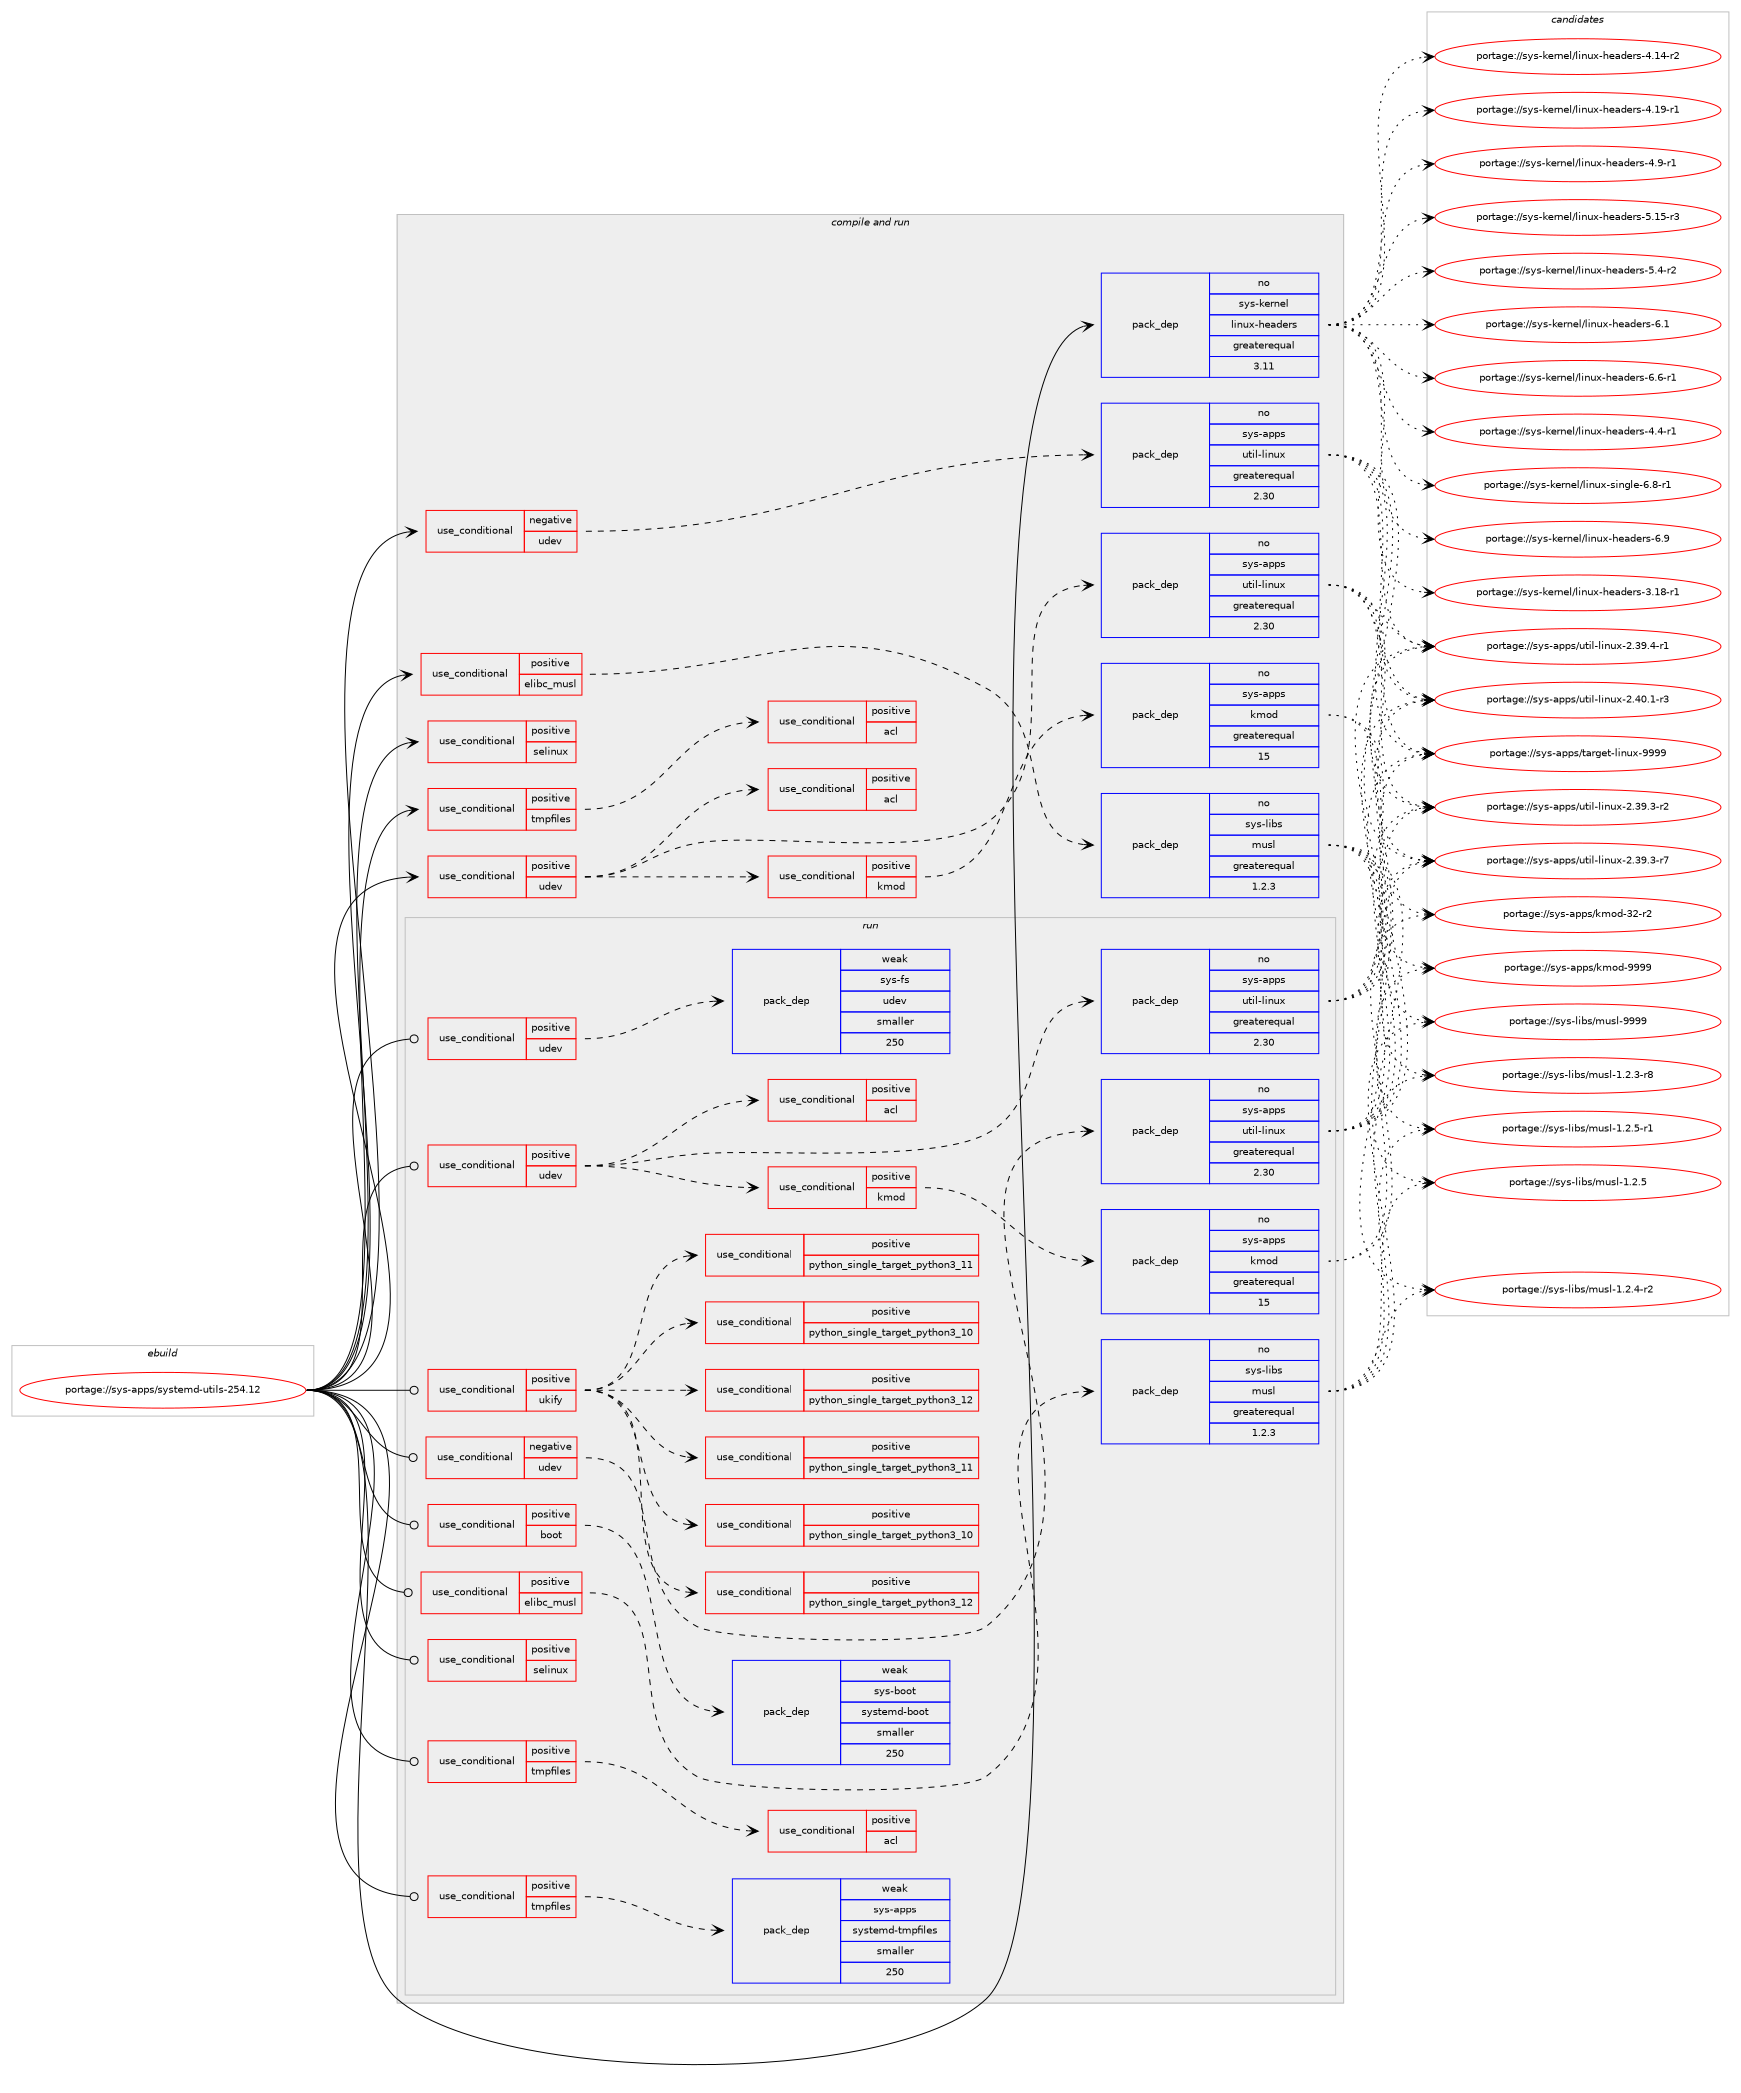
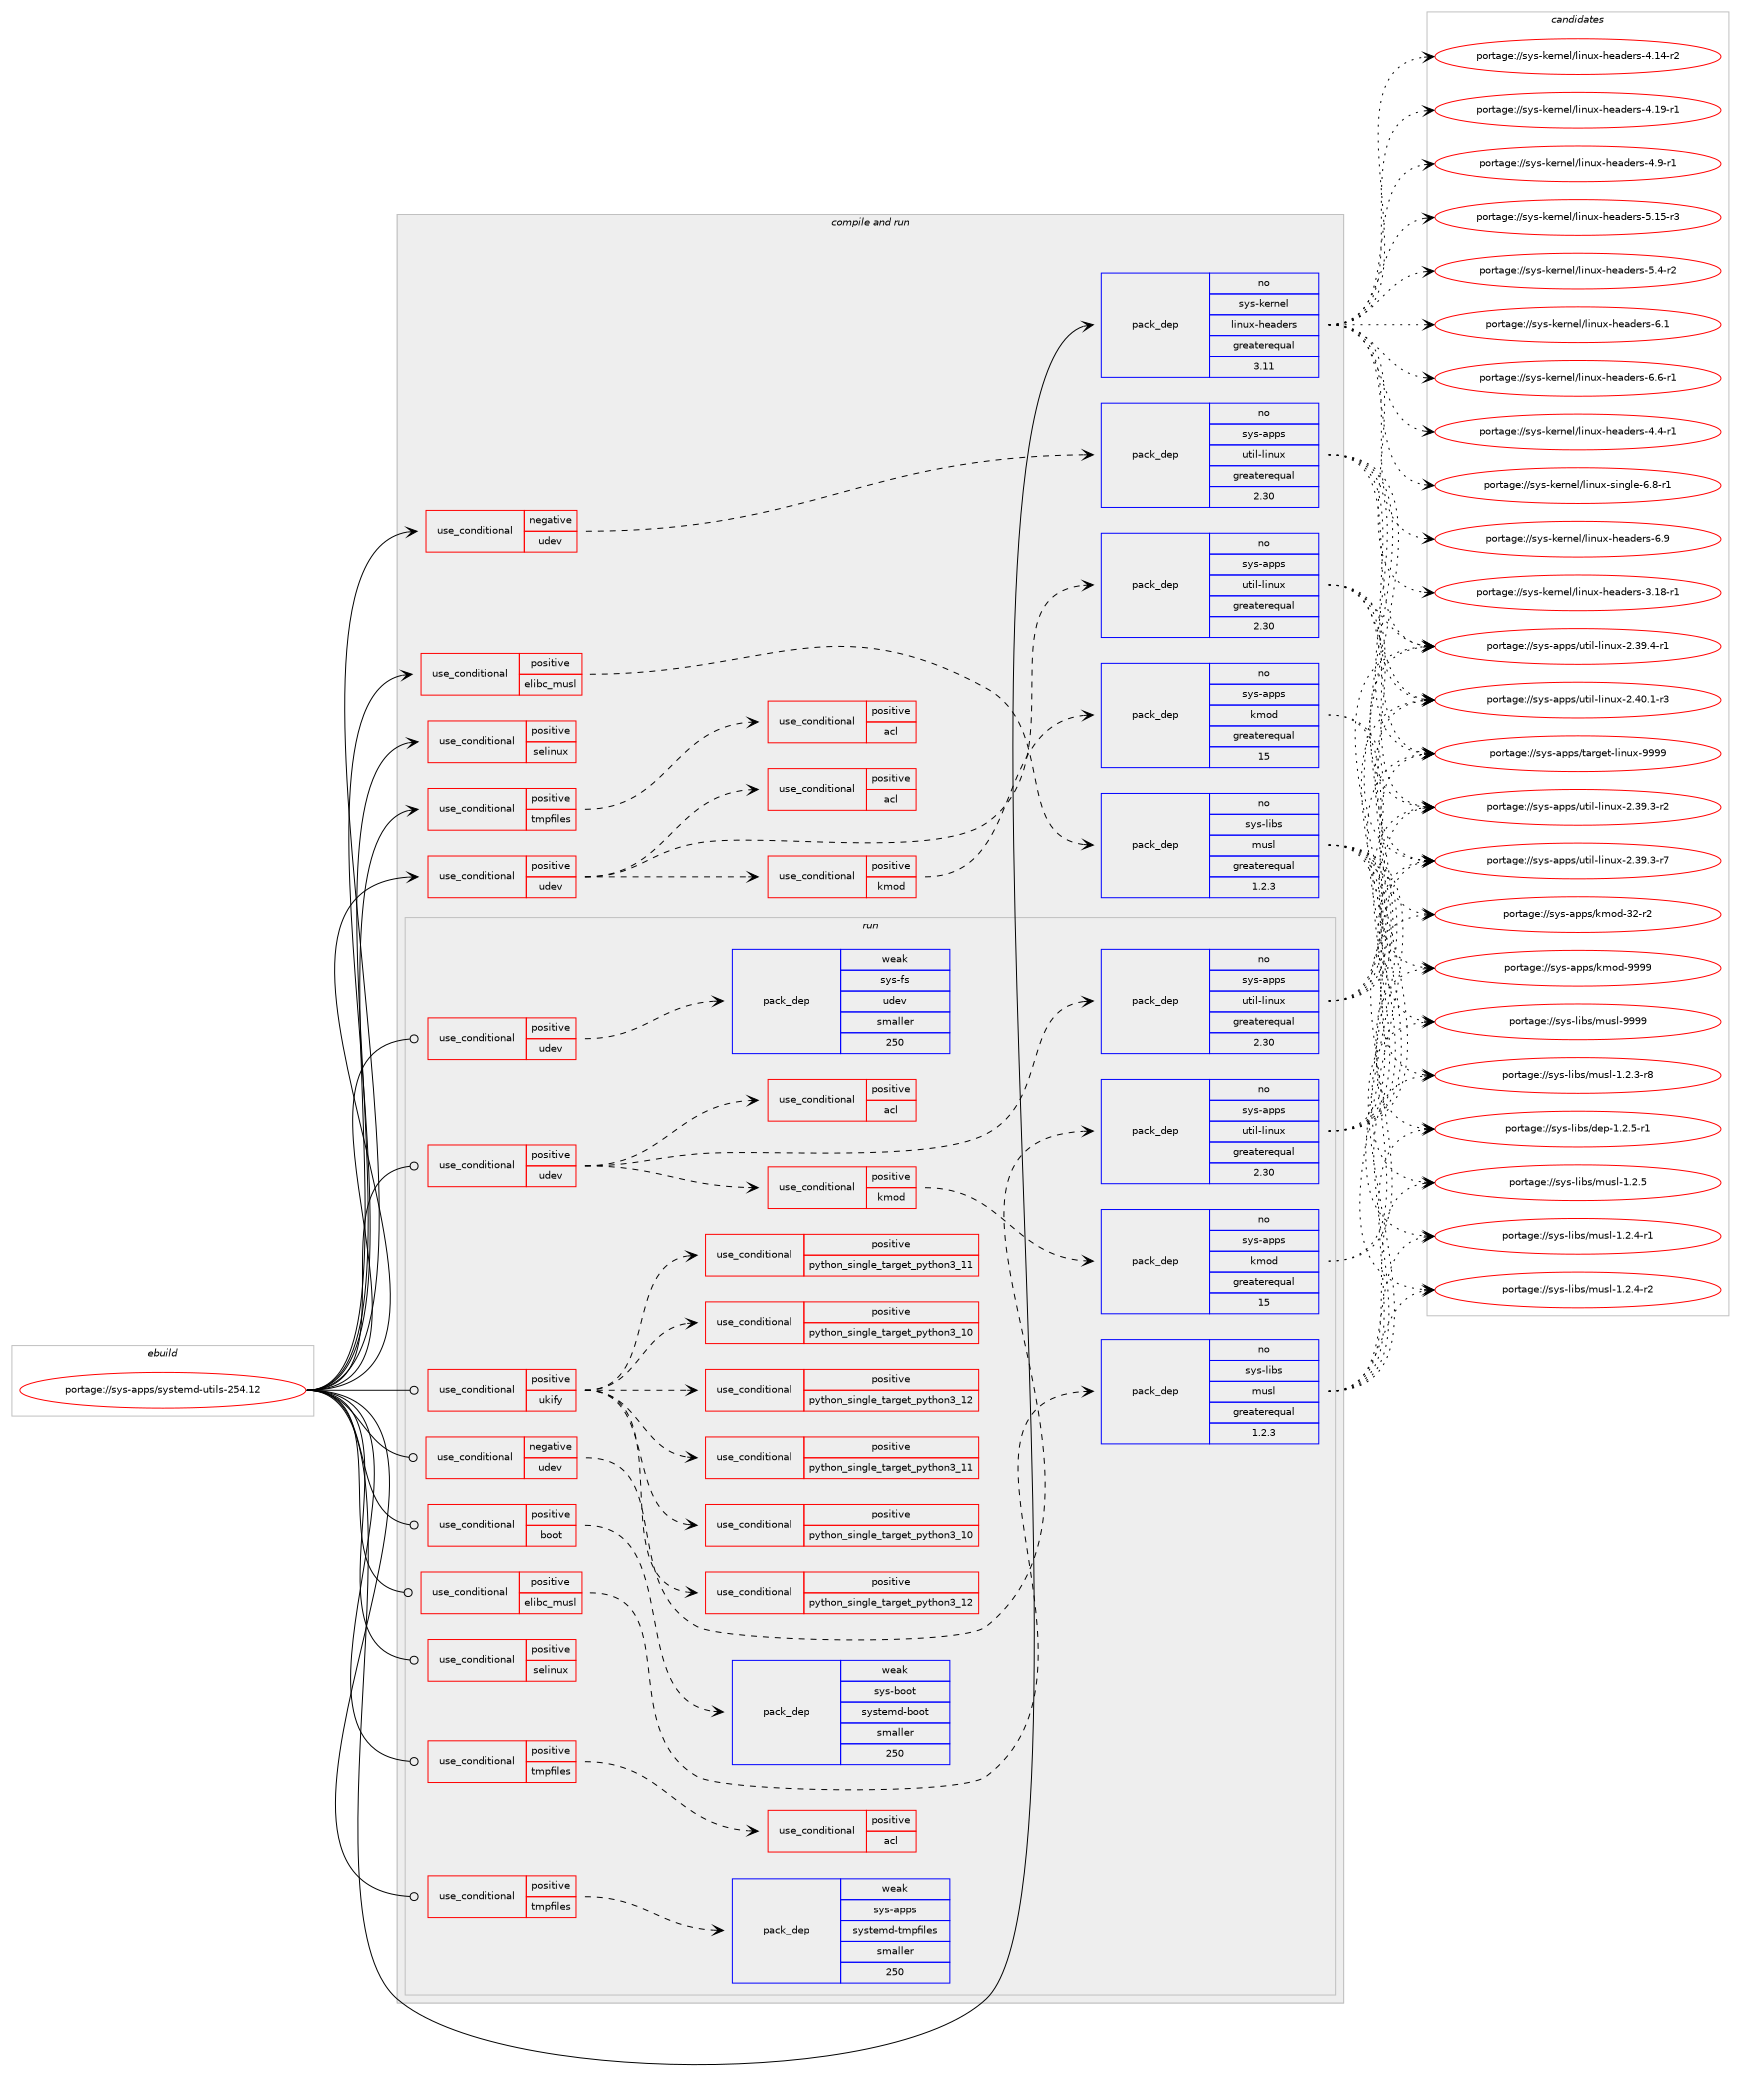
(1578, 1129) -> (1578, 1129)
none -> (1578, 1236)
